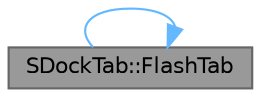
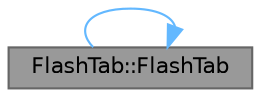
(130, 68) -> (130, 68)
